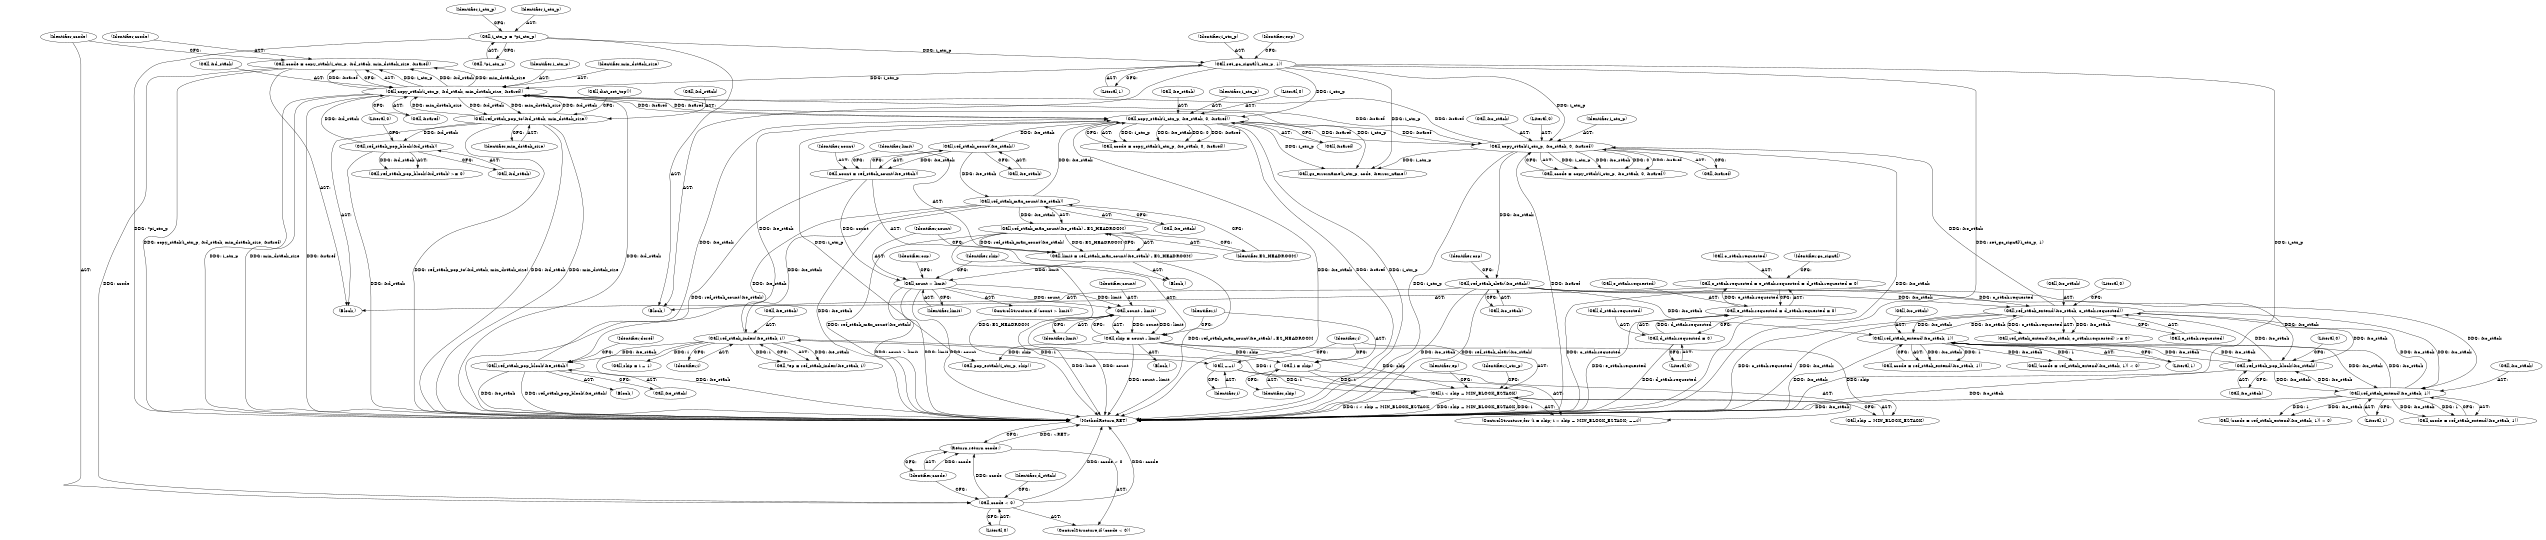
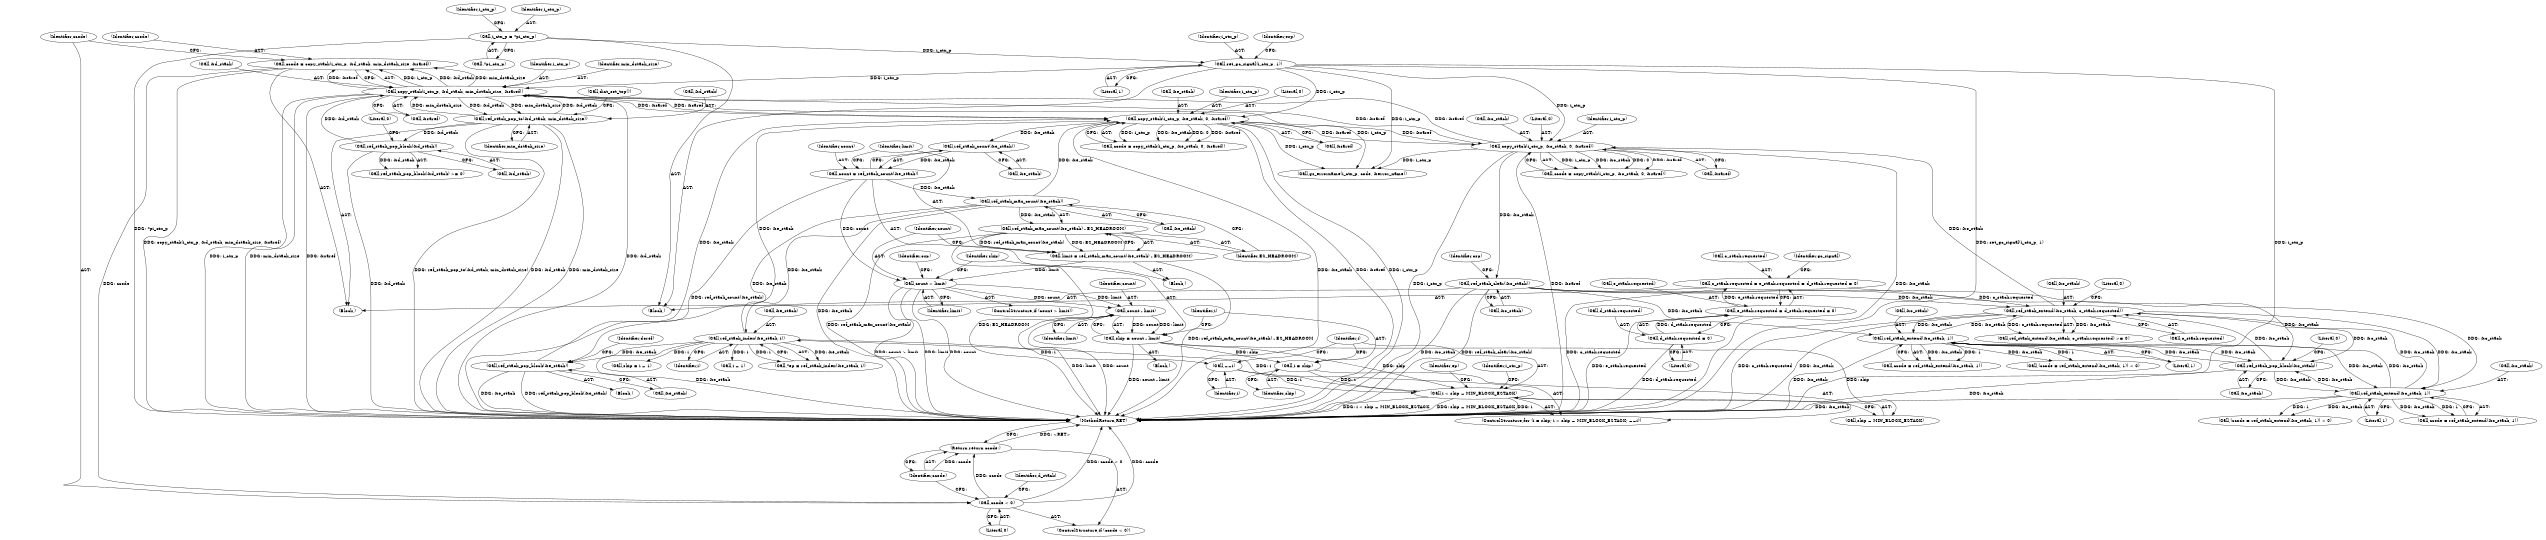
(961, 178) -> (928, 192)
(1227, 243) -> (1227, 243)
none -> (733, 366)
(997, 366) -> none
